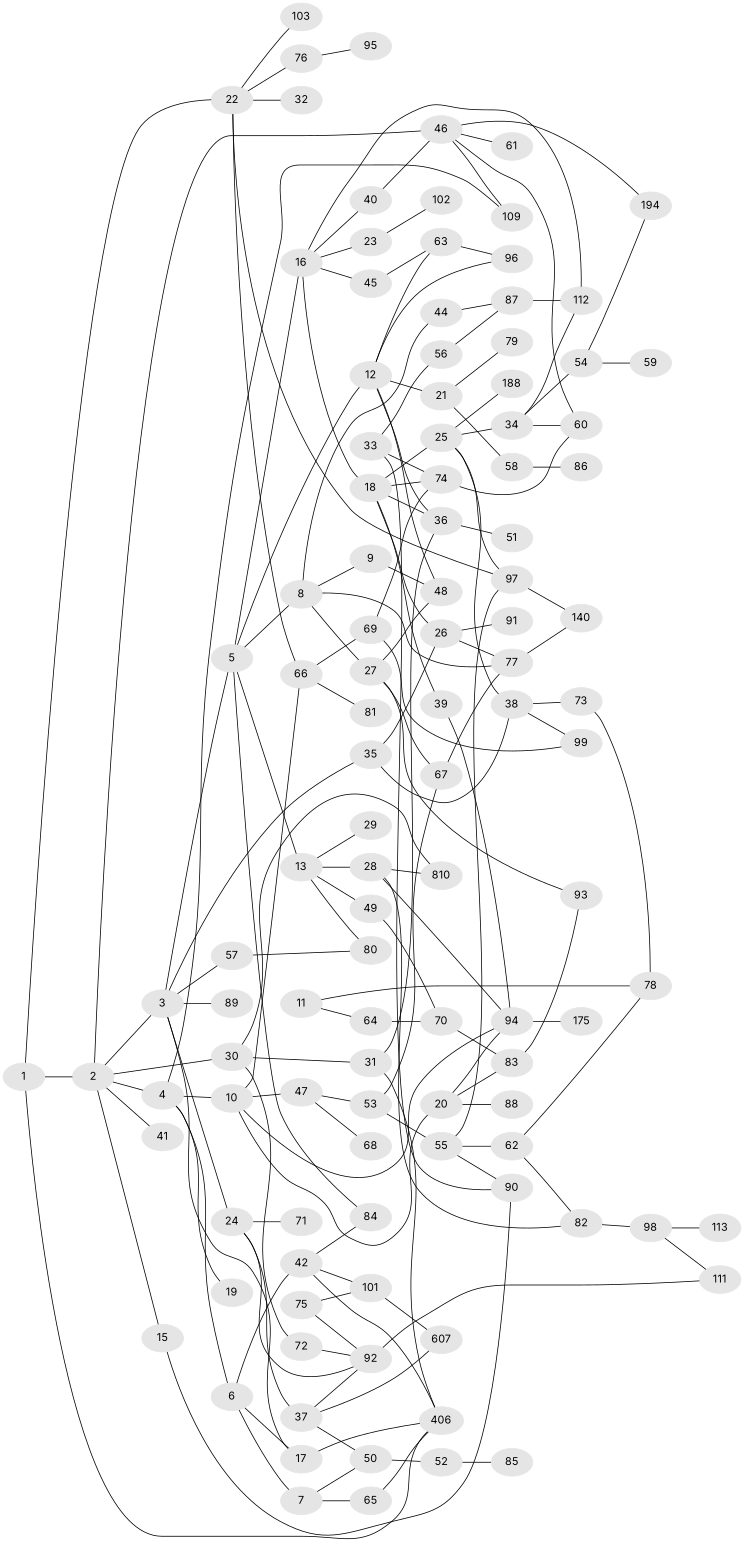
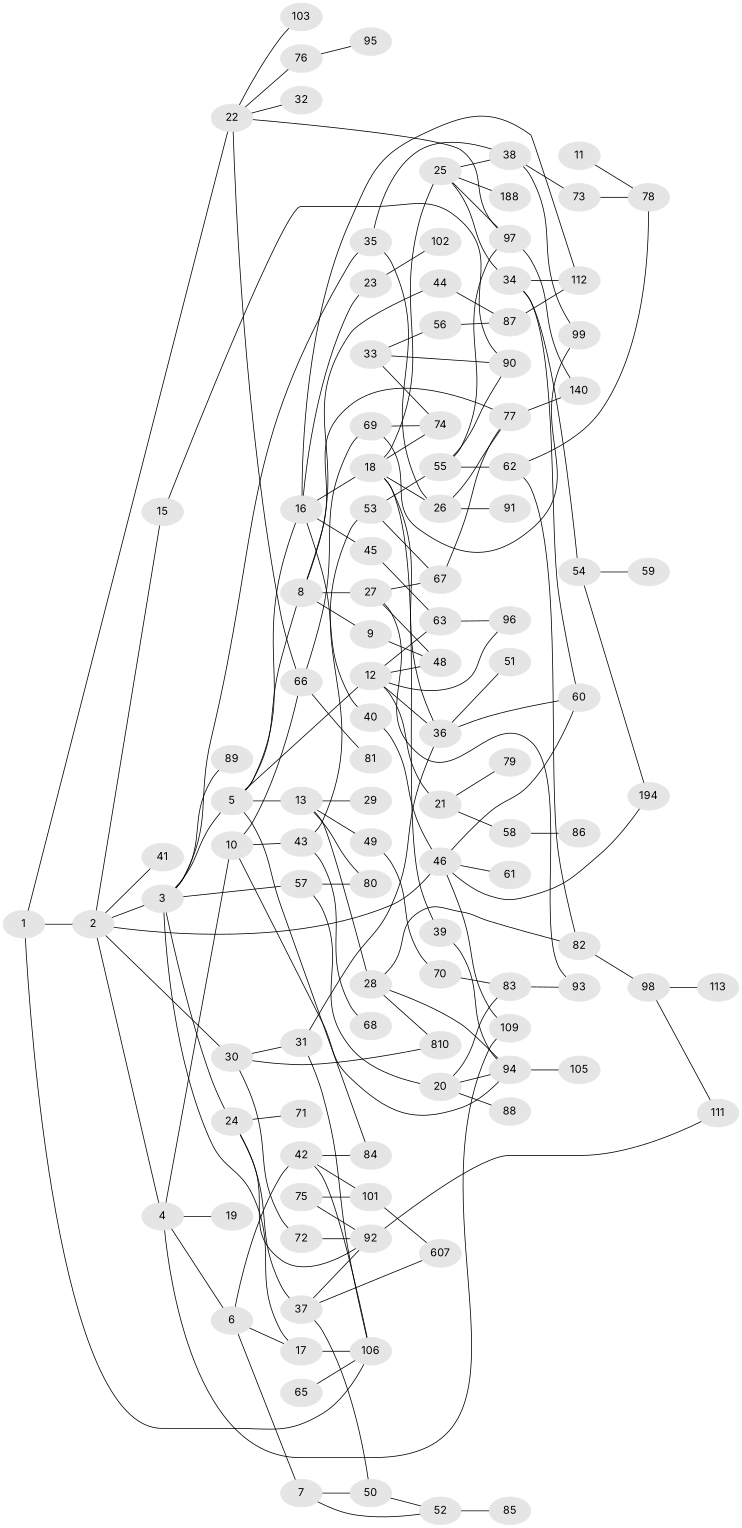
(528, 490) -> (508, 711)
(371, 1021) -> none
(581, 1021) -> (579, 1070)
(301, 1092) -> (301, 843)
(353, 1239) -> (333, 1011)
(441, 1421) -> (371, 1351)
(336, 1501) -> (368, 1516)
